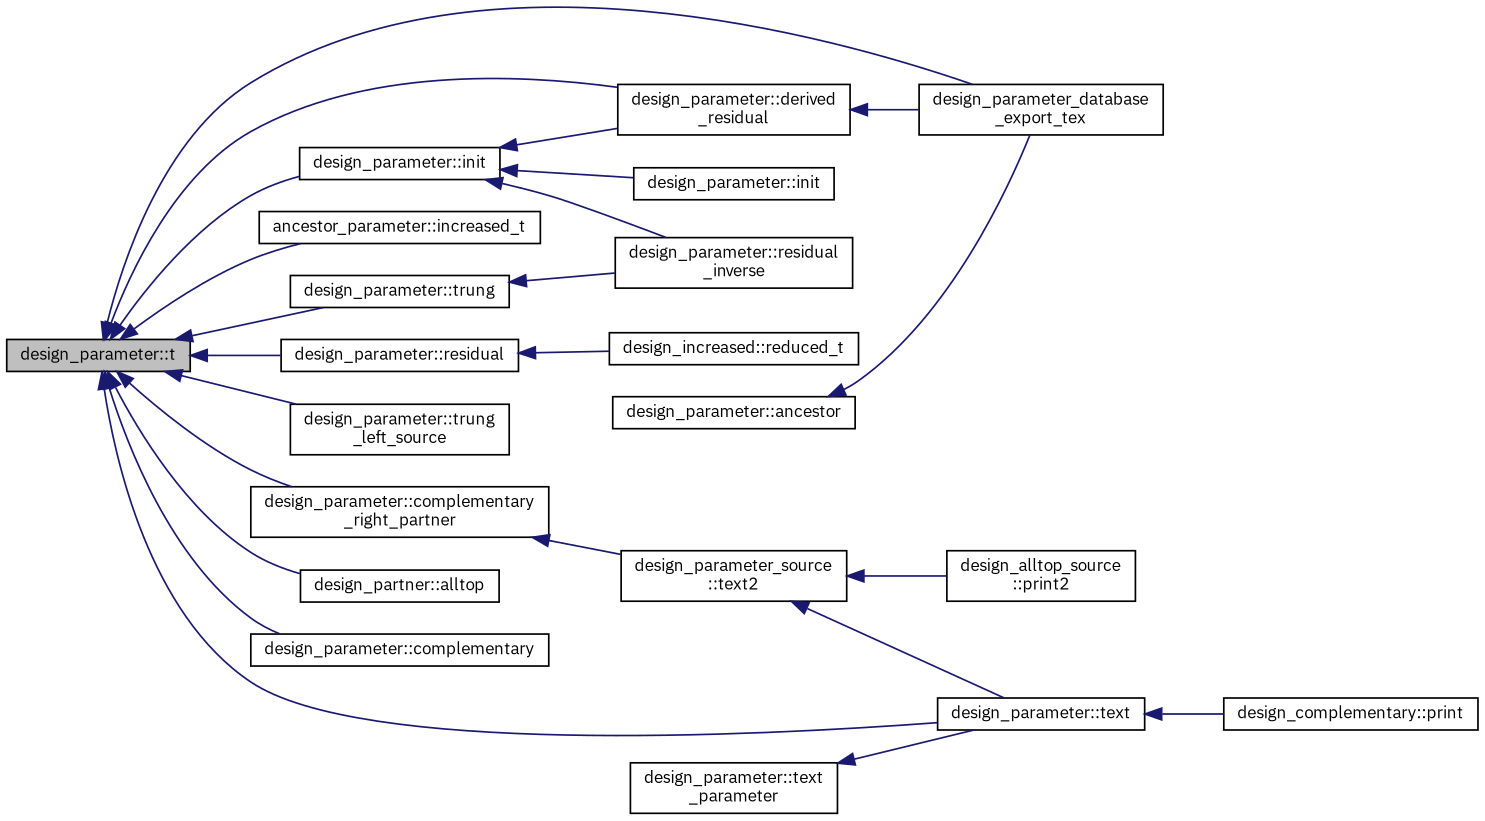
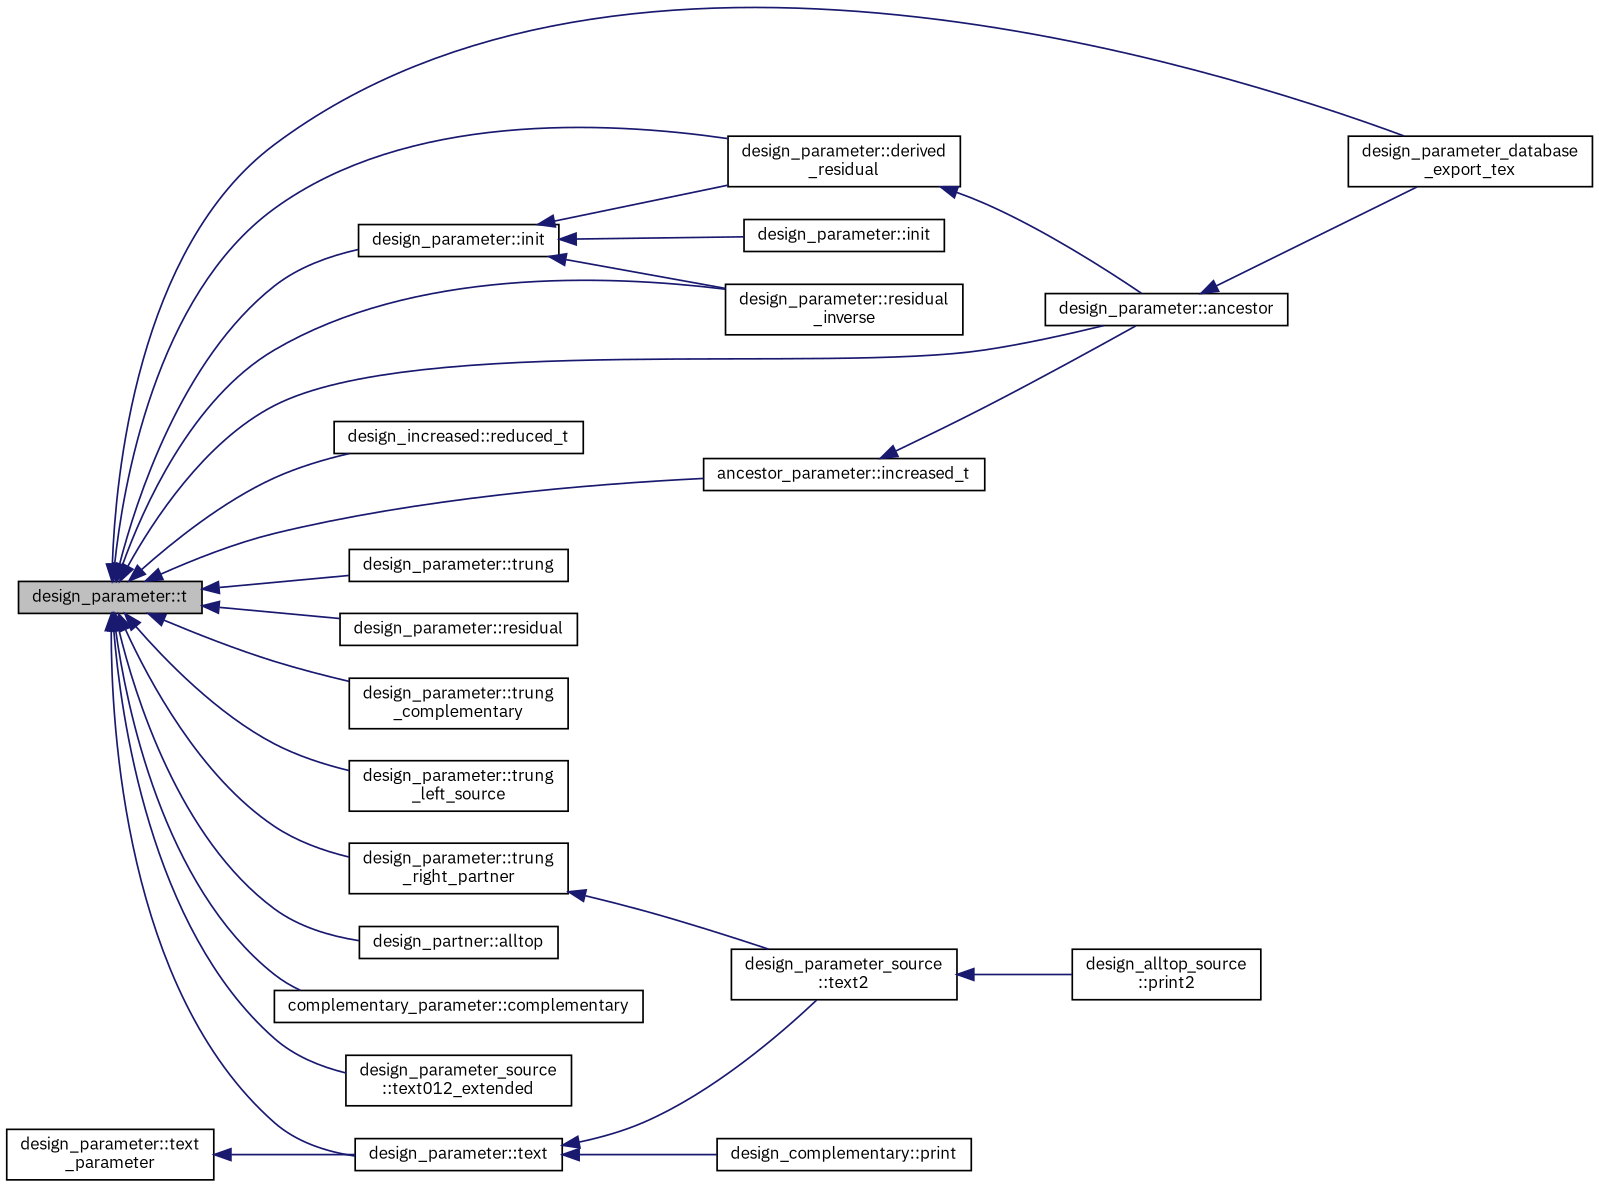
(893, 110) -> (1052, 238)
(571, 277) -> (364, 312)
(573, 352) -> (238, 497)
none -> (578, 361)
none -> (1017, 390)
(400, 512) -> (459, 868)
(400, 650) -> (459, 1006)
(906, 653) -> (707, 1087)
none -> (459, 703)
none -> (459, 1081)
